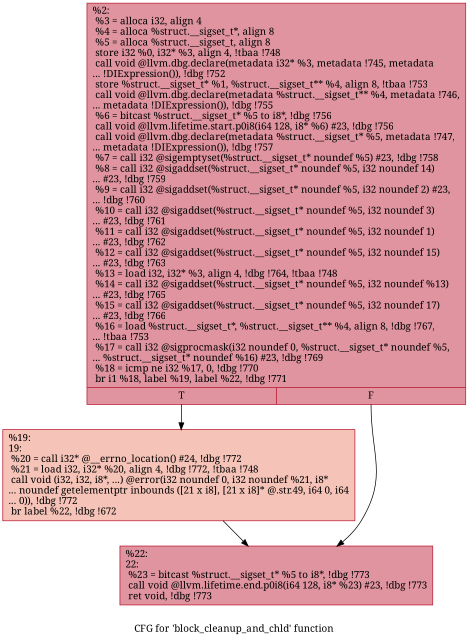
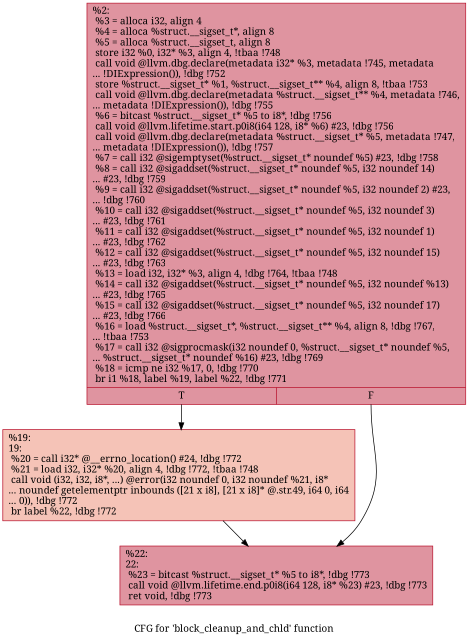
(62, 512) -> (62, 512)
